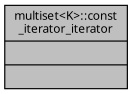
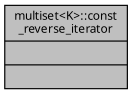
(66, 29) -> (66, 29)
